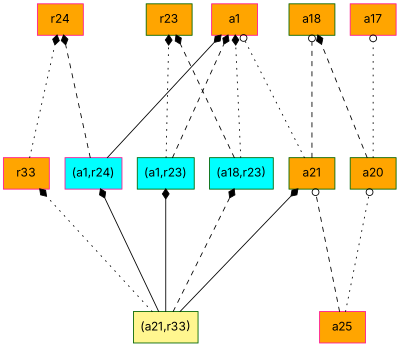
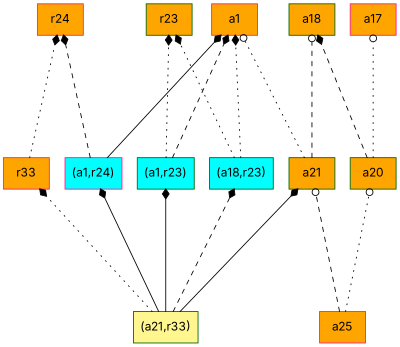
(208, 101) -> (208, 101)
